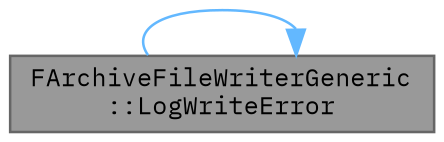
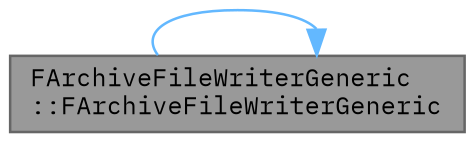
(222, 94) -> (237, 94)
